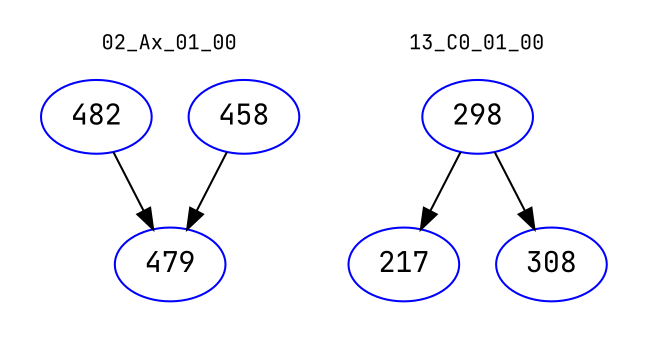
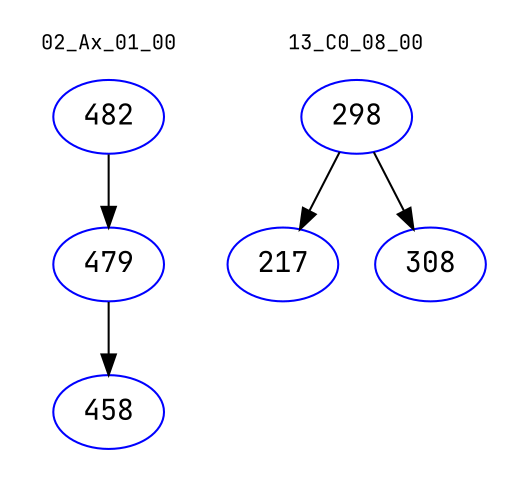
(478, 44) -> (357, 44)
(212, 181) -> (109, 328)
